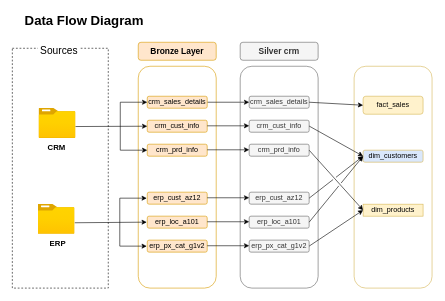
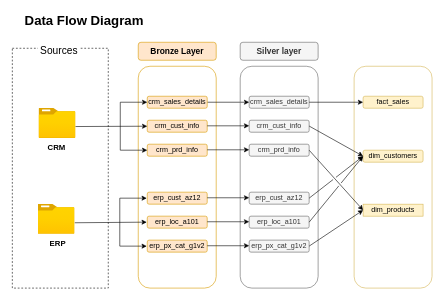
(279, 51) -> (279, 51)
(393, 105) -> (393, 102)
(393, 156) -> (393, 156)
